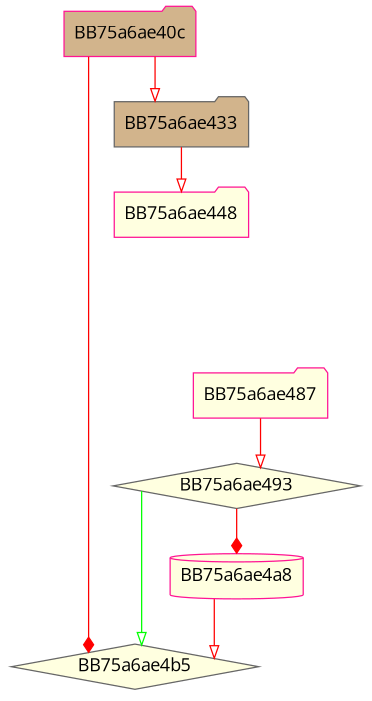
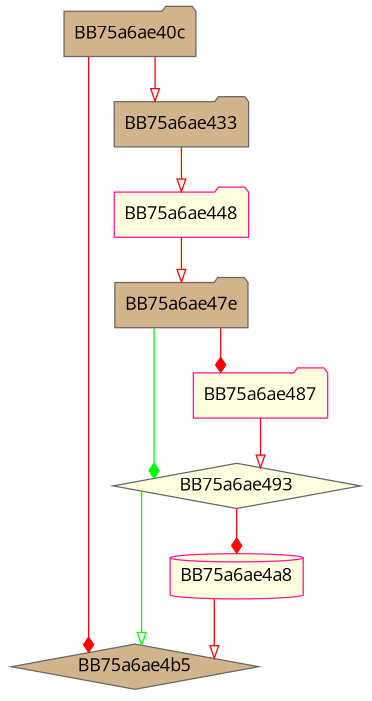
(130, 34) -> (130, 34)
none -> (181, 305)
(135, 667) -> (135, 667)
